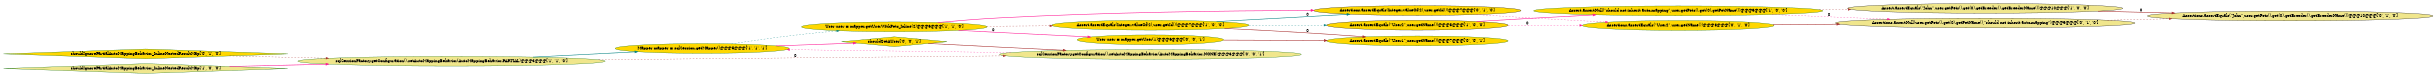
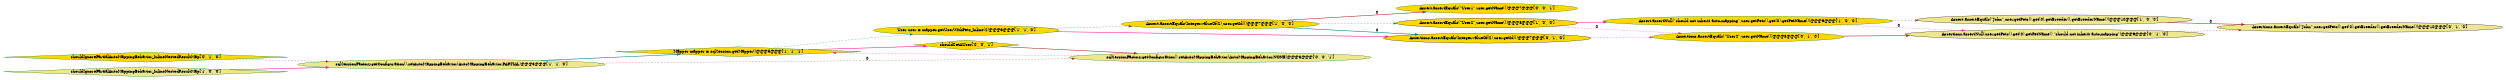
(1150, 40) -> none
(702, 48) -> (738, 52)
